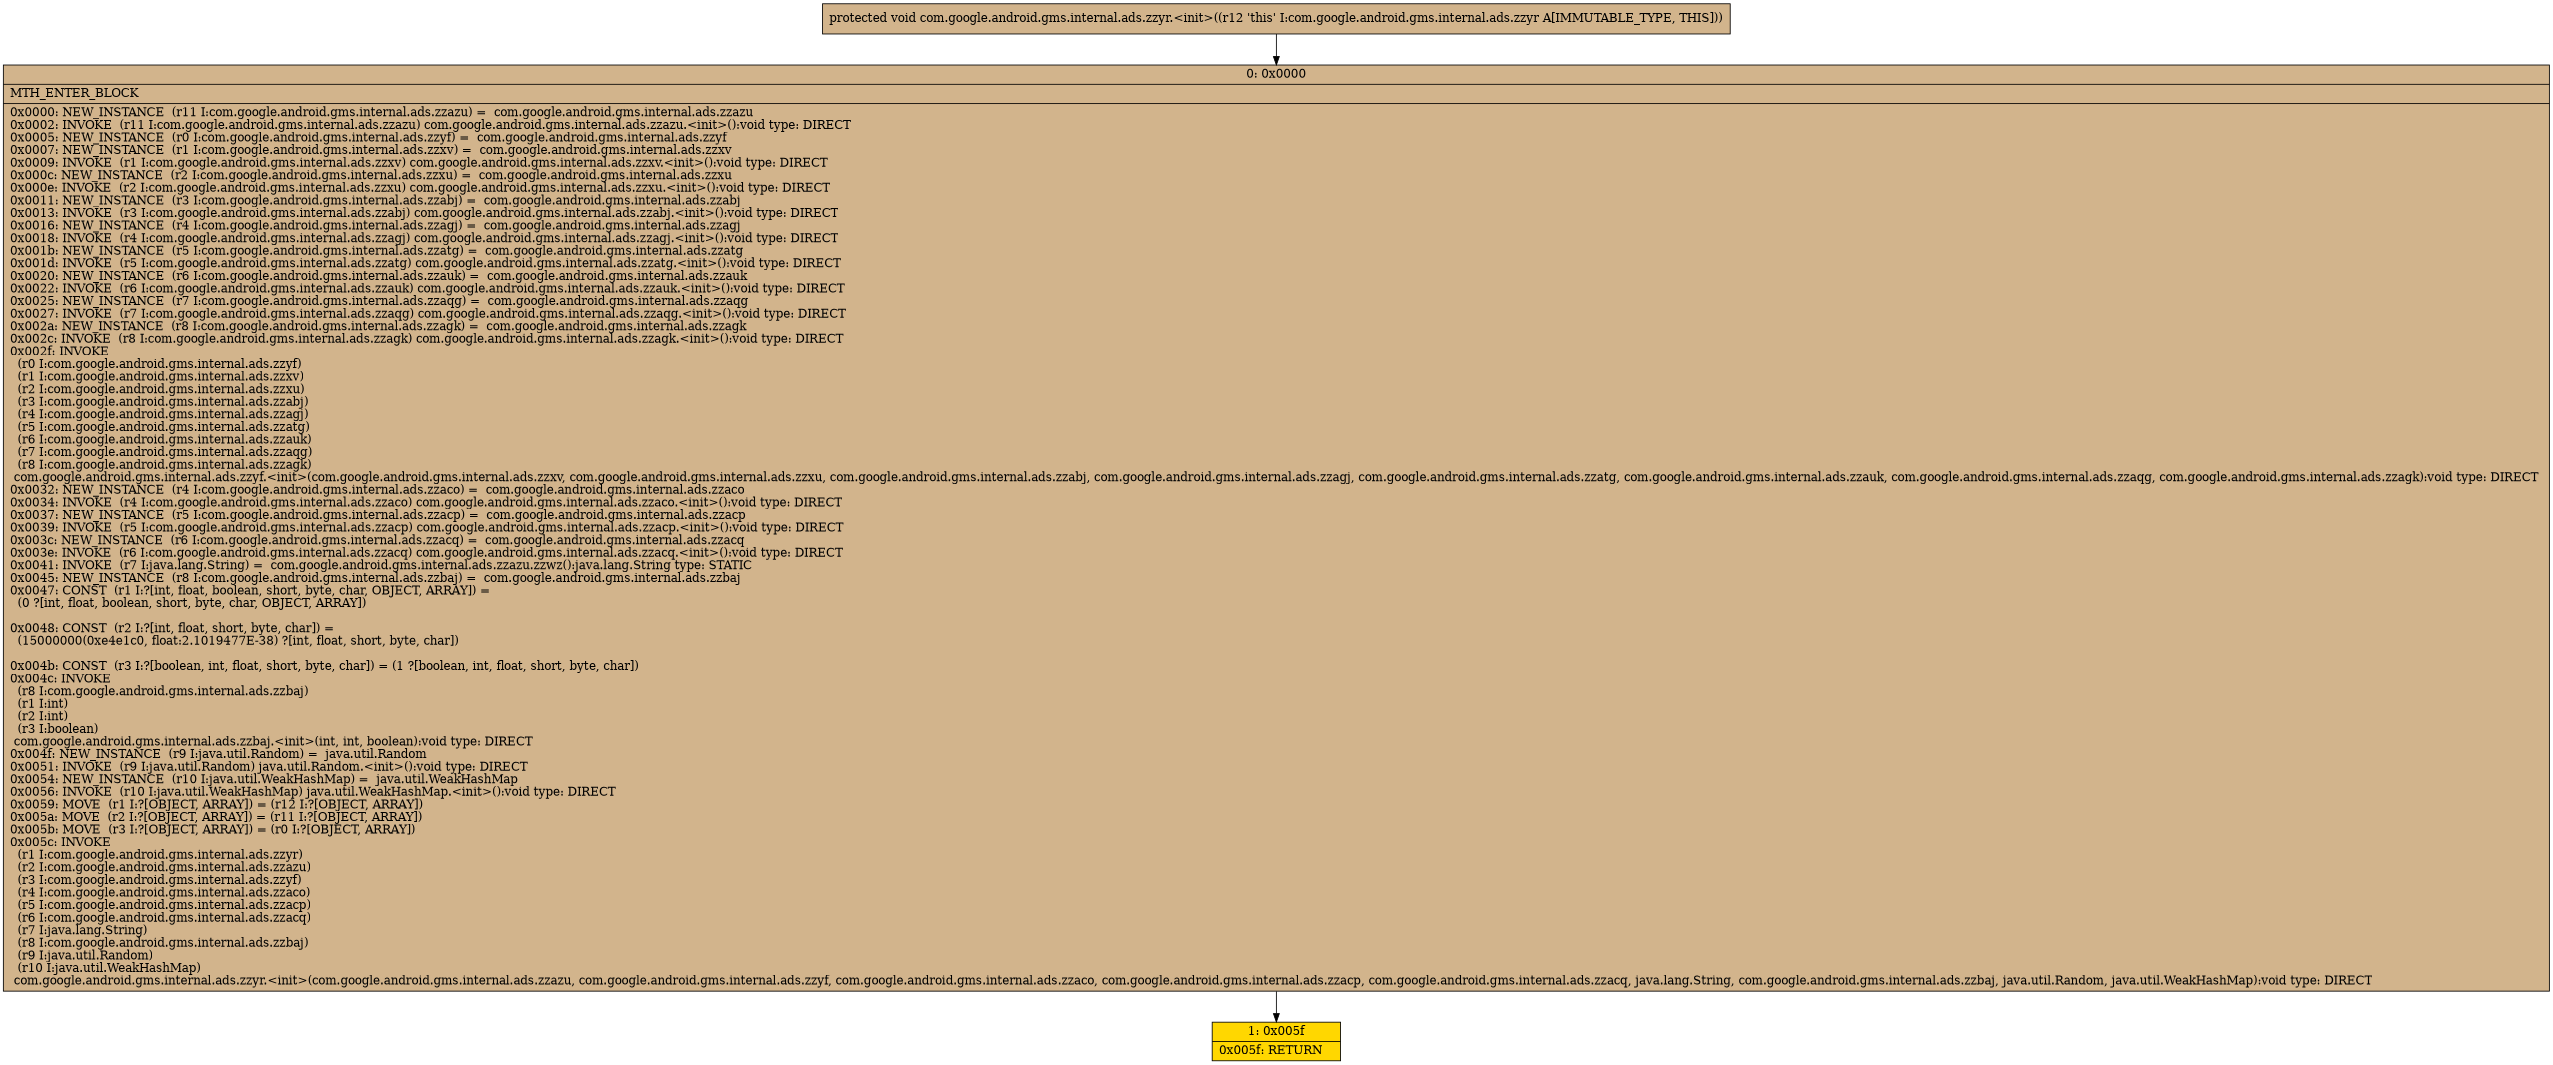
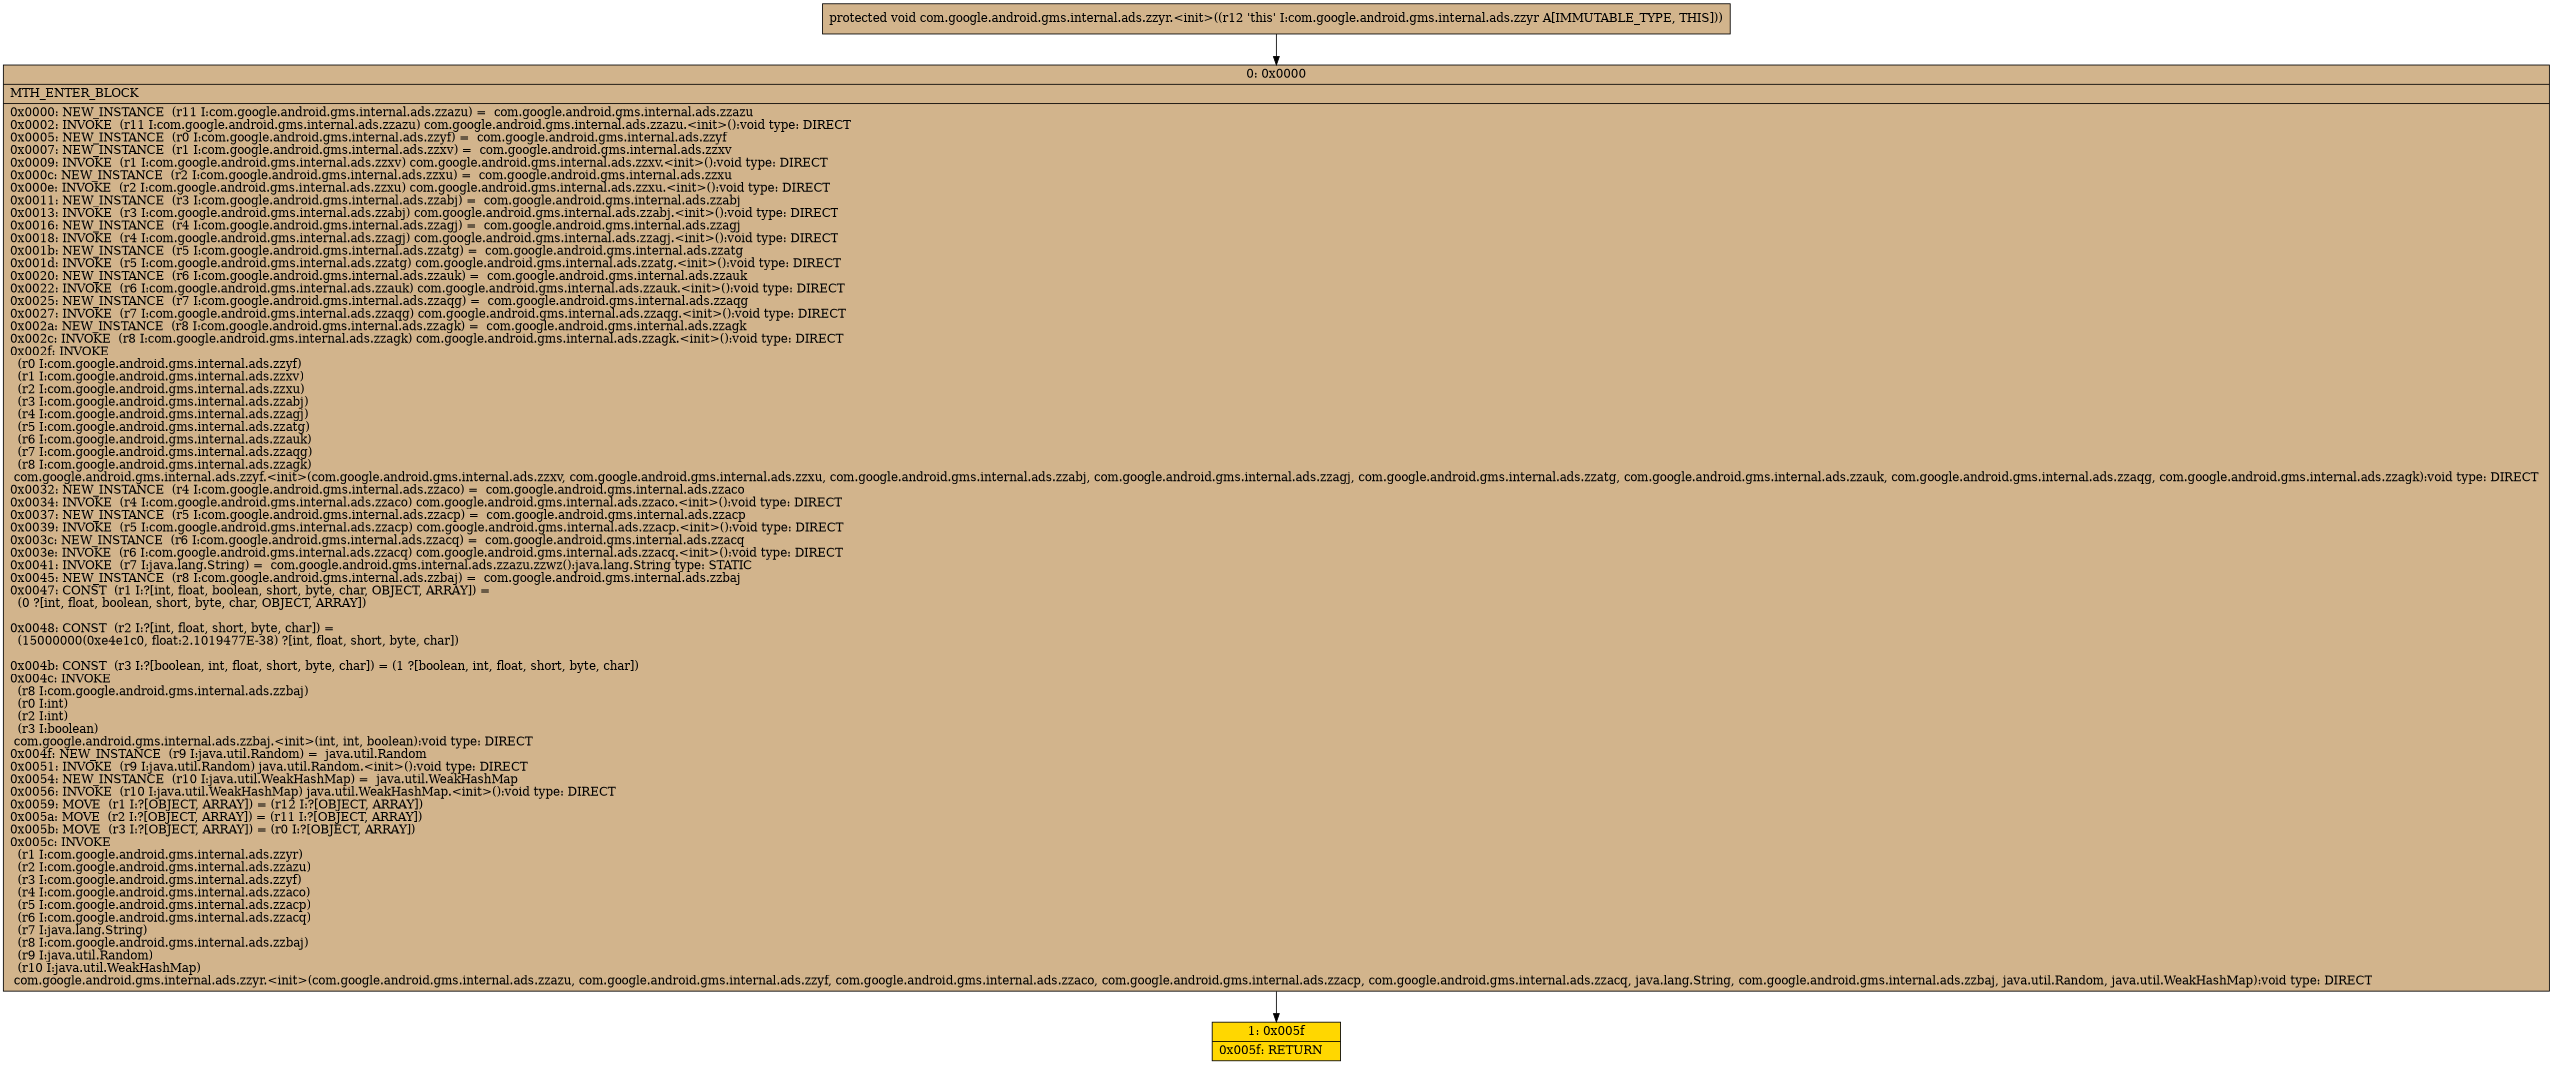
(39, 704) -> (39, 704)
